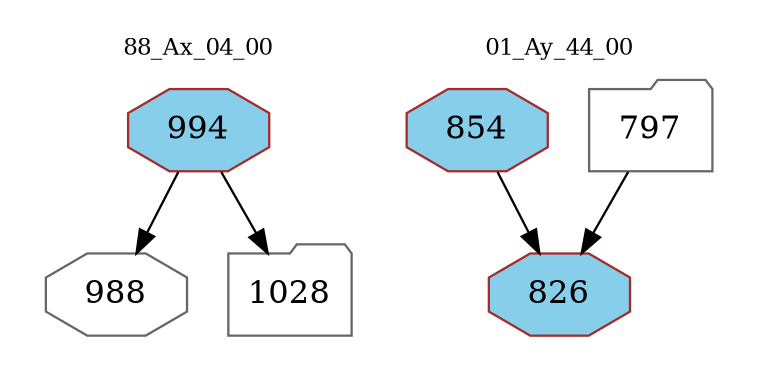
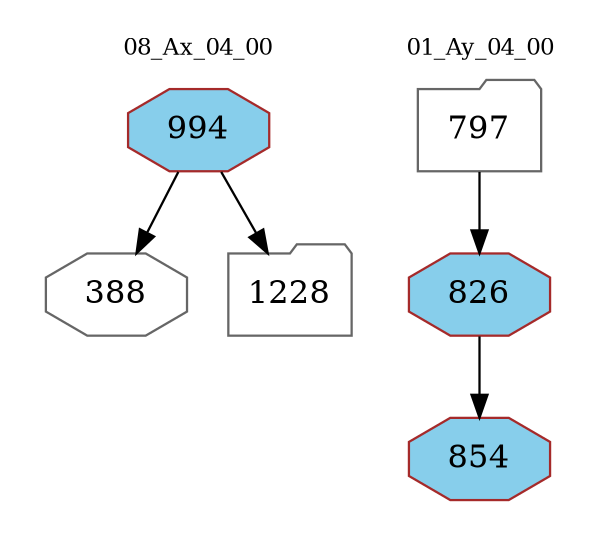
(199, 49) -> (199, 49)
(559, 49) -> (481, 49)
(513, 202) -> (480, 366)
(116, 295) -> (116, 295)
(290, 295) -> (290, 295)
